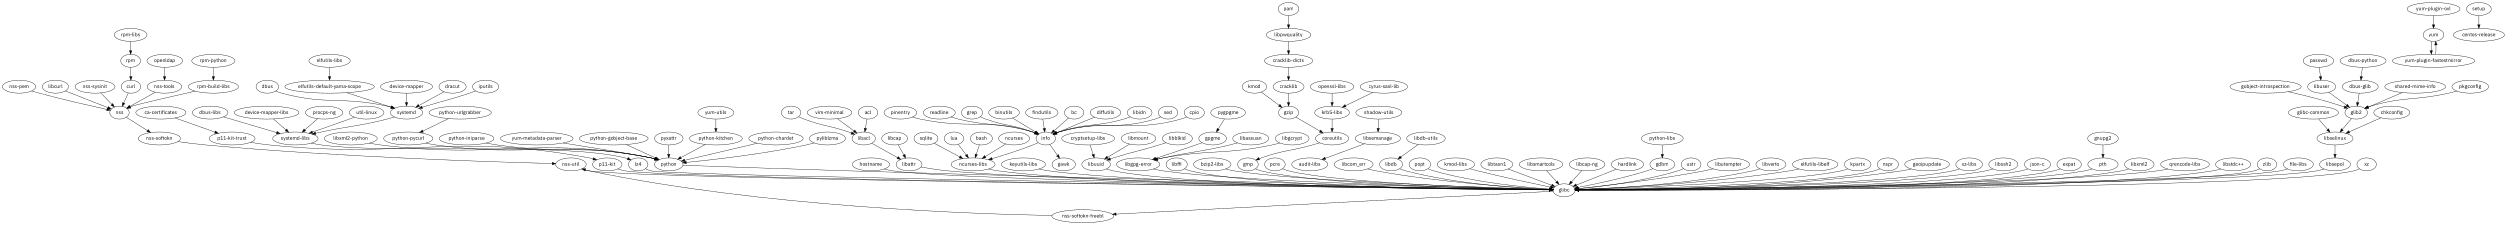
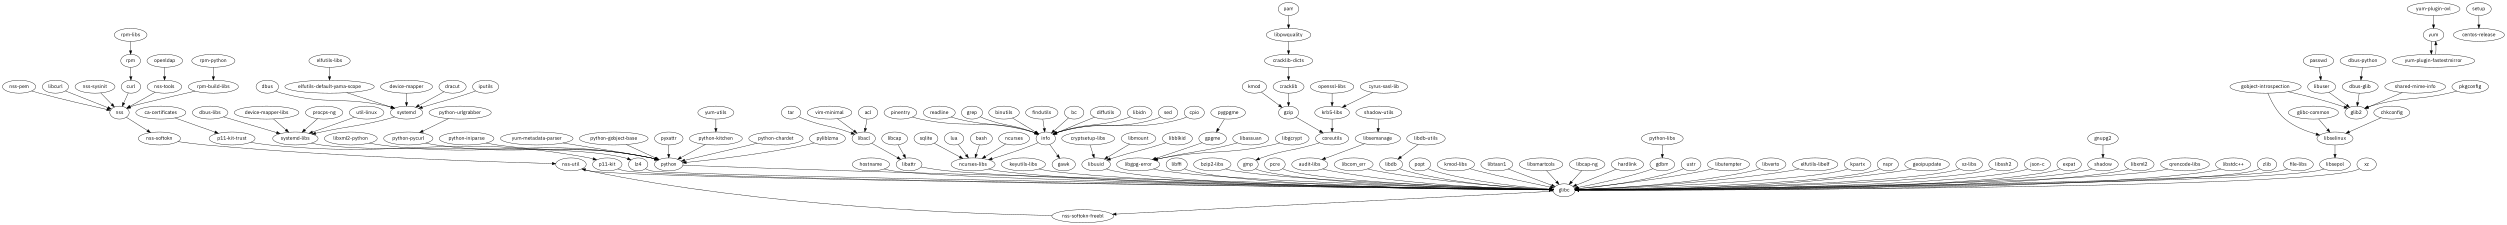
(2347, 124) -> (2286, 120)
(2103, 164) -> (2103, 164)
none -> (1413, 182)
